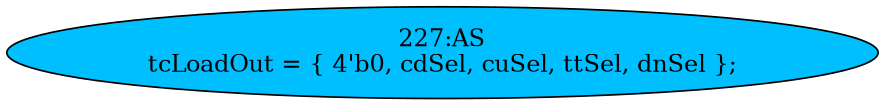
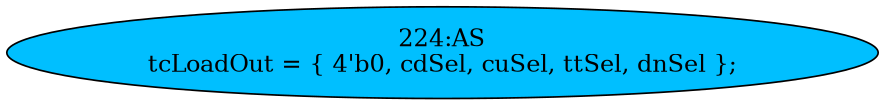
(442, 53) -> (442, 53)
